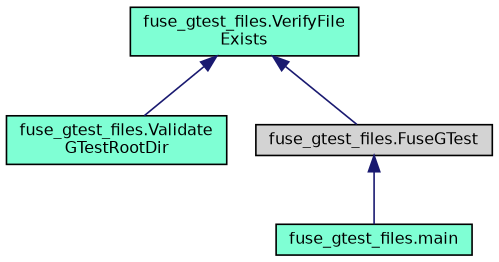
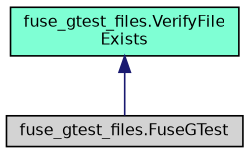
(117, 140) -> none
(374, 240) -> none
